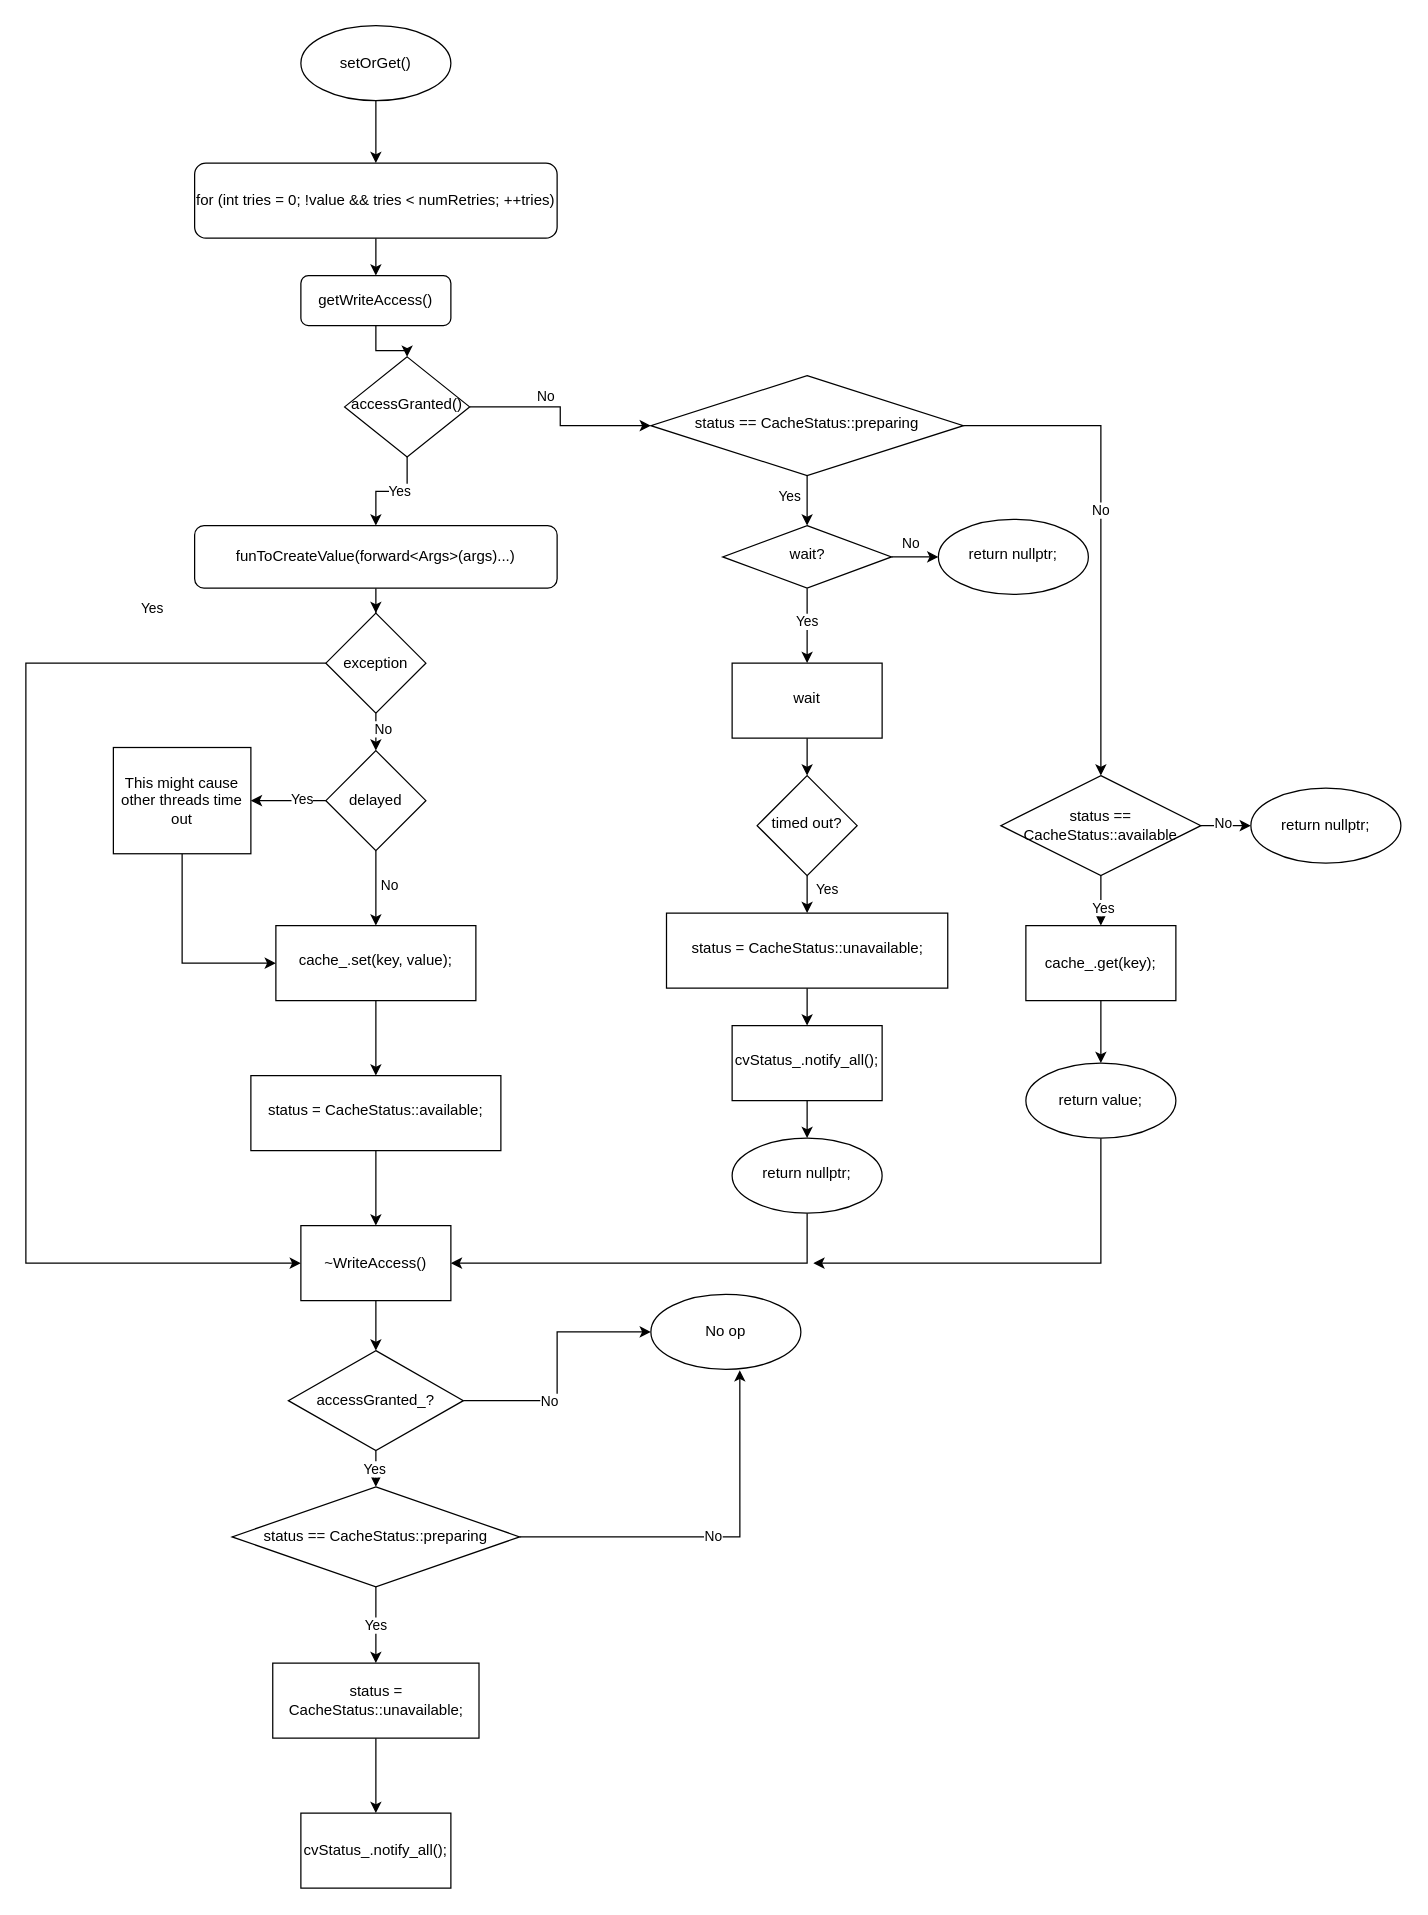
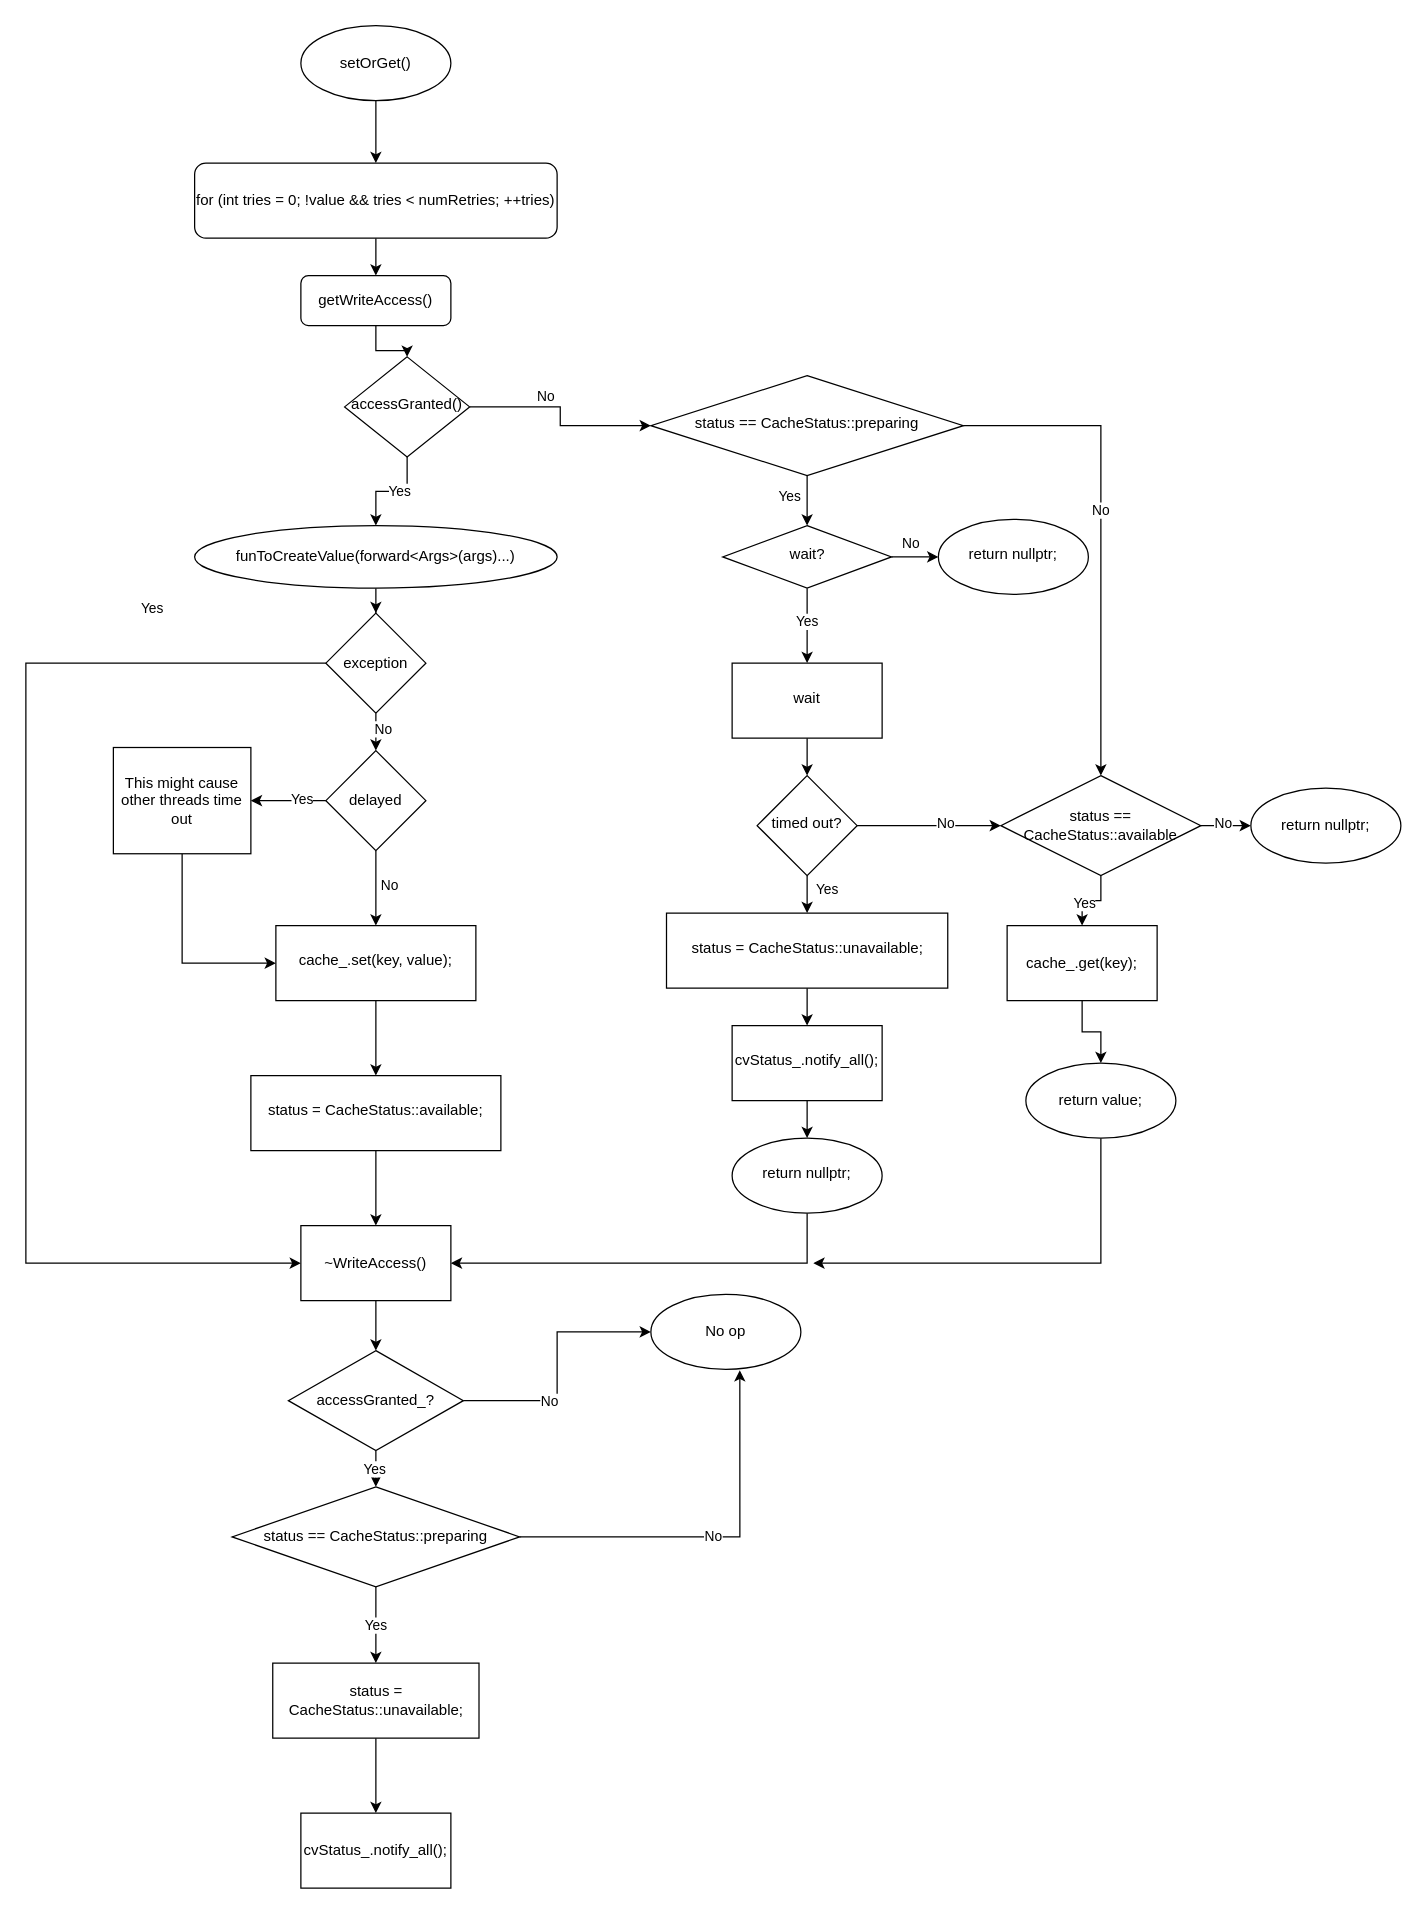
(376, 557) -> (376, 557)
none -> (924, 826)
(1101, 963) -> (1082, 963)
